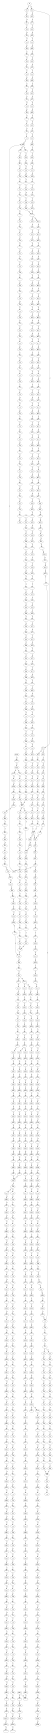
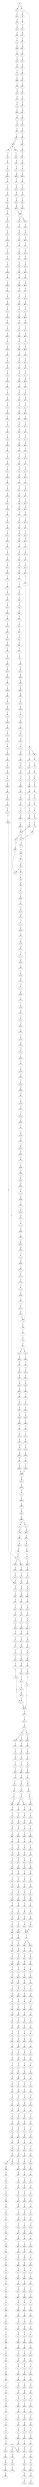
none -> (7, 529)
none -> (22, 1501)
